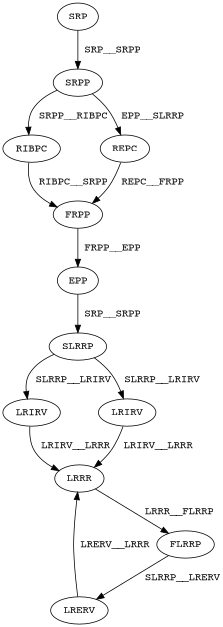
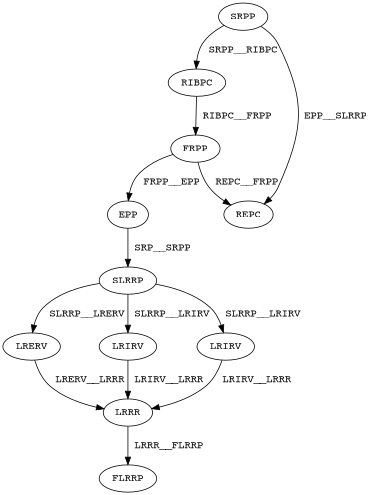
(78, 17) -> none
(70, 182) -> (234, 116)
(112, 182) -> (207, 184)
(136, 575) -> (61, 295)
